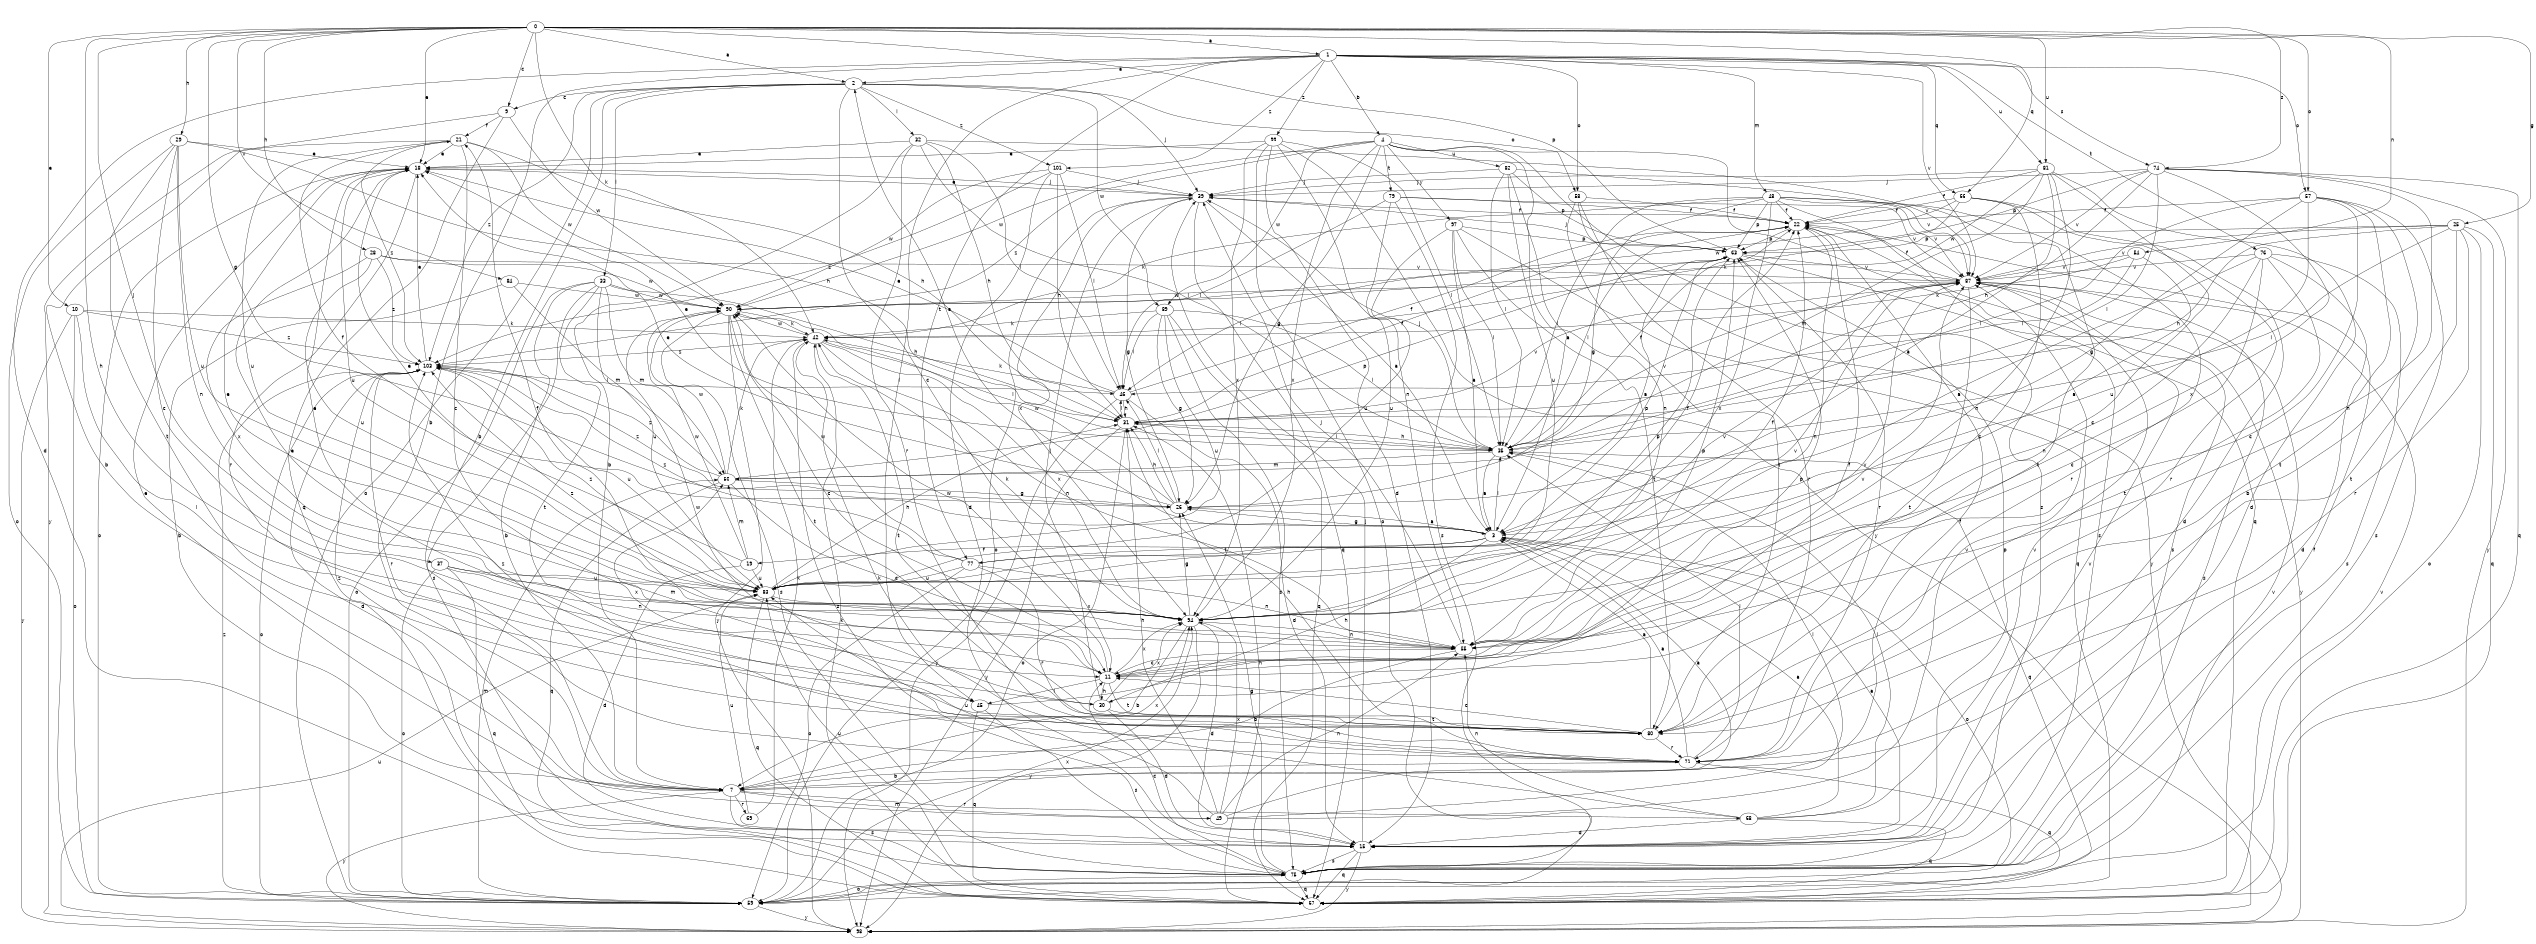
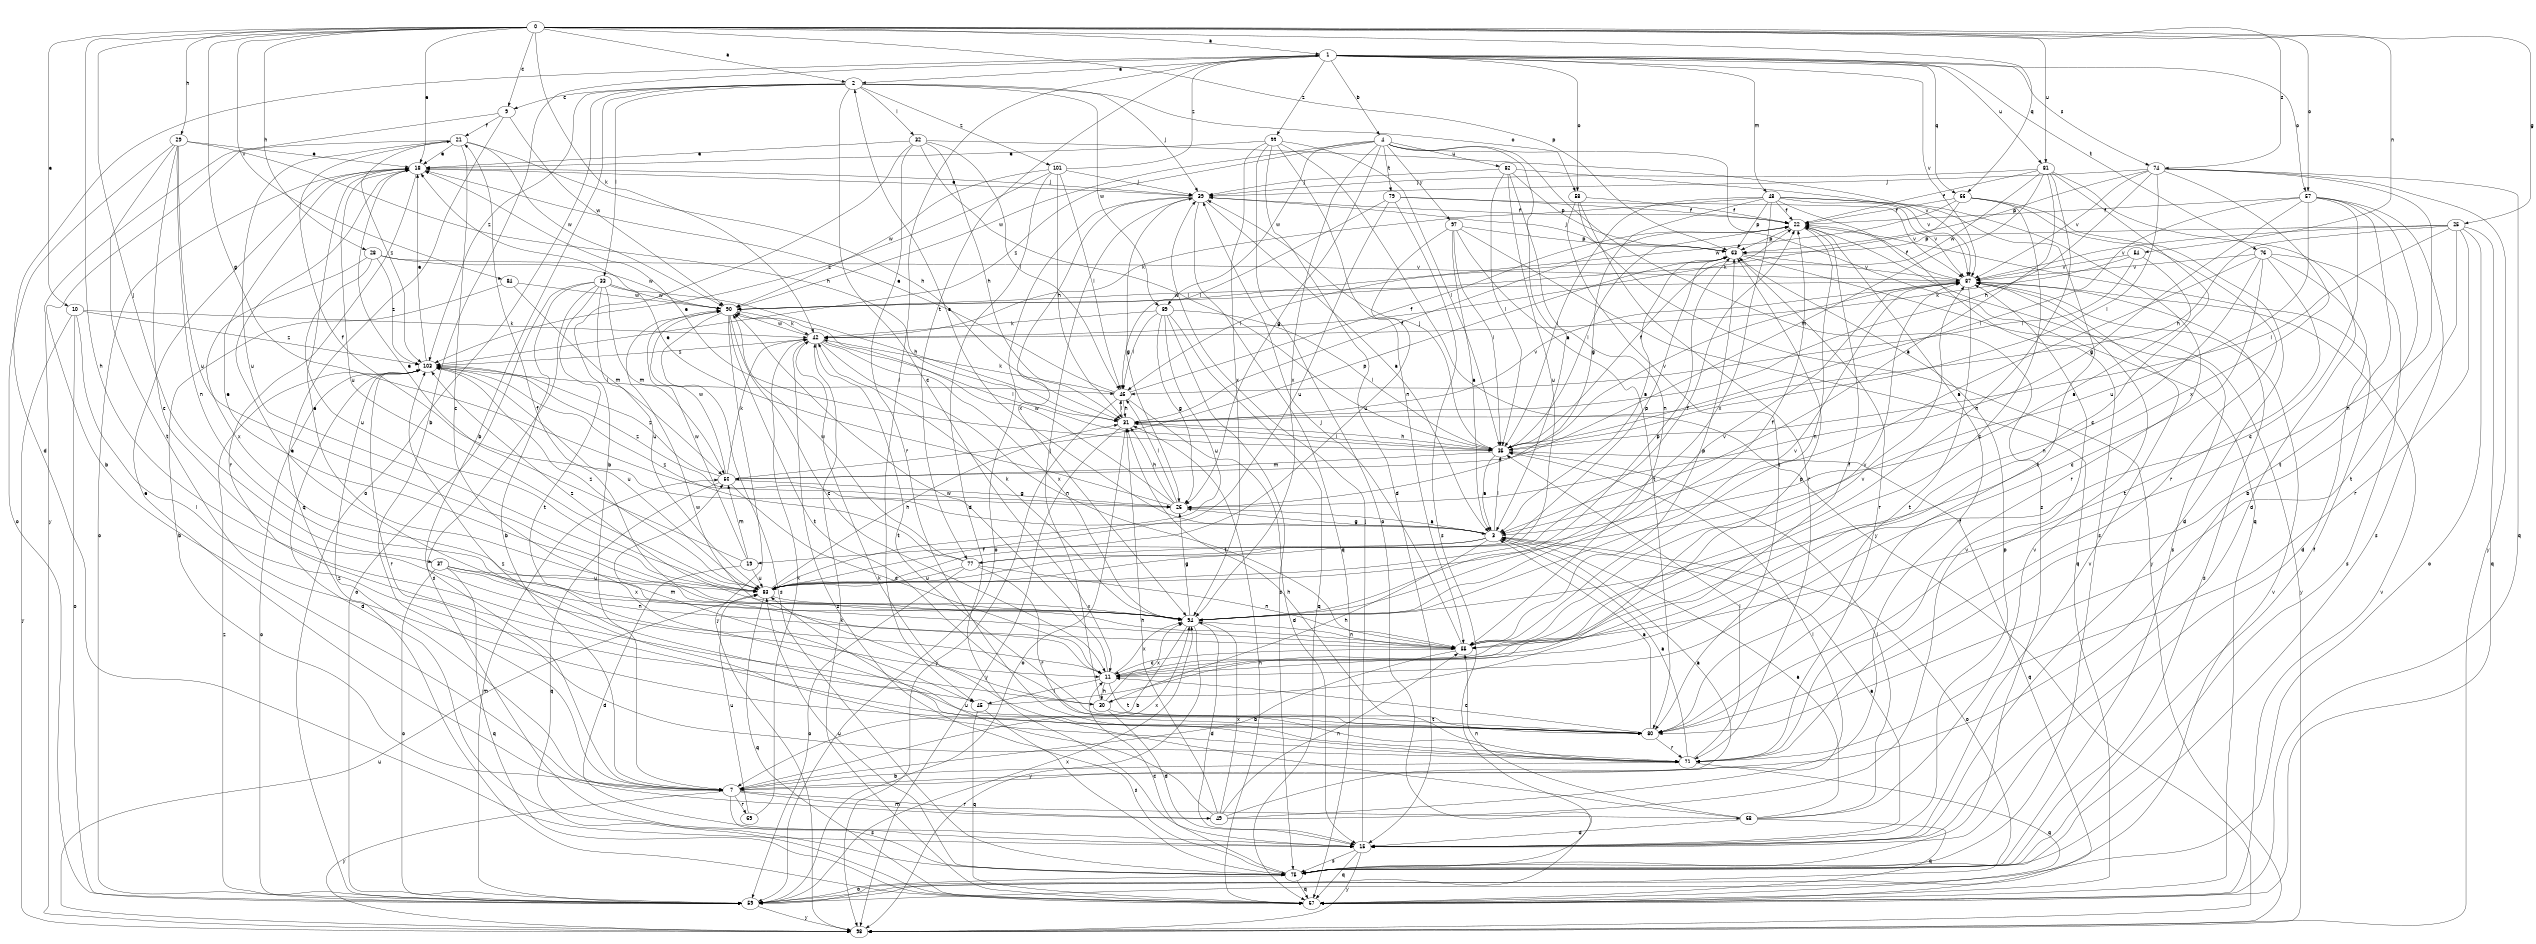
(1205, 153) -> (1192, 113)
(1385, 433) -> (1131, 528)
(1252, 704) -> none
